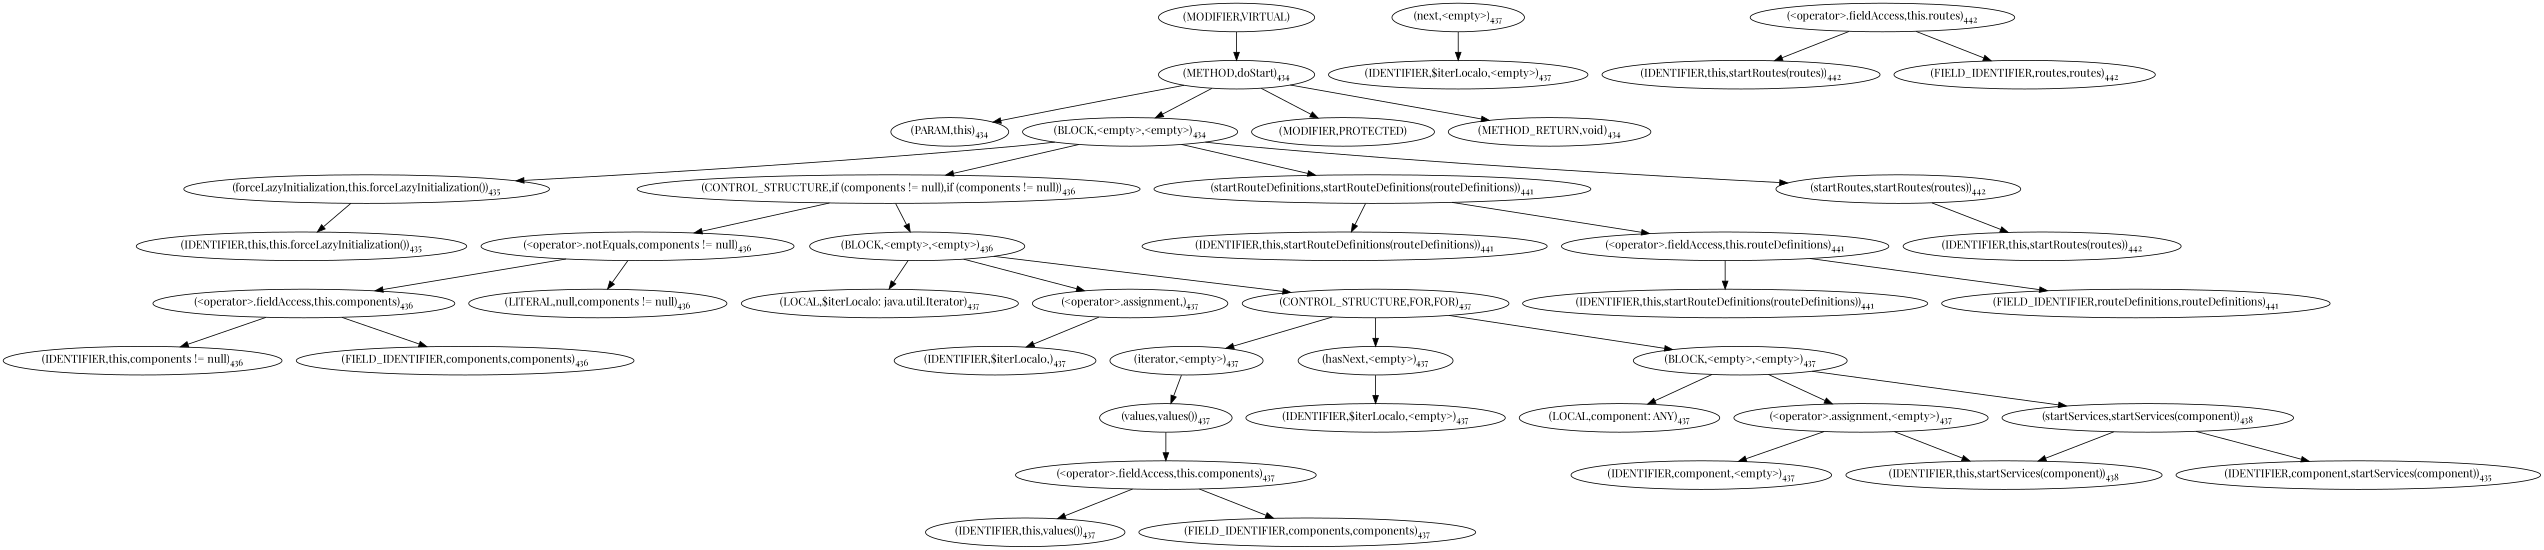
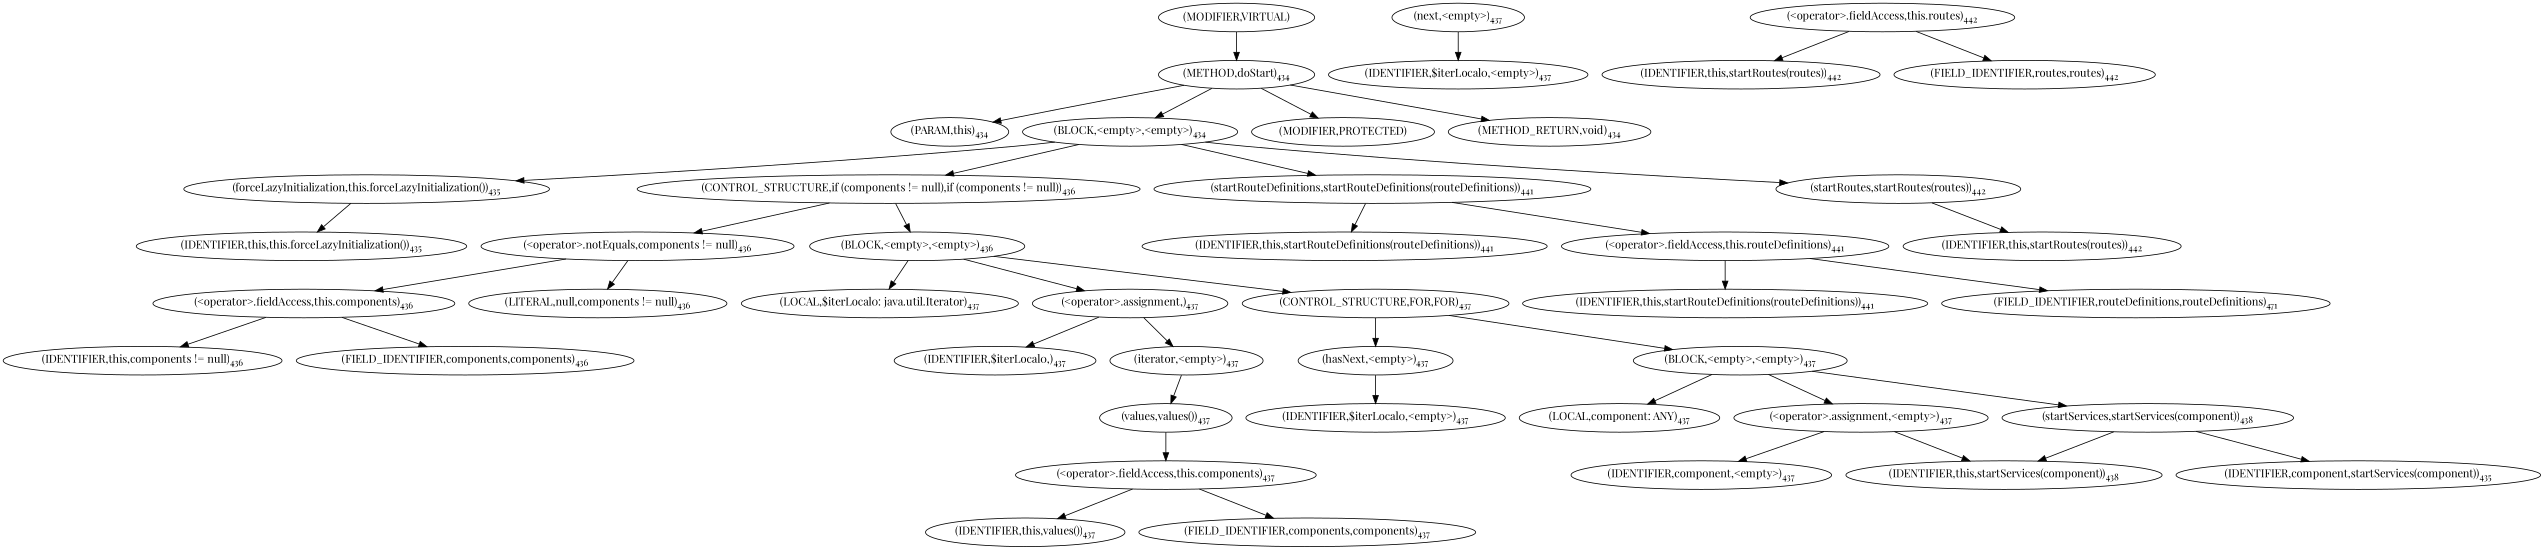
(2272, 302) -> (2272, 302)
(1283, 332) -> (1156, 329)
